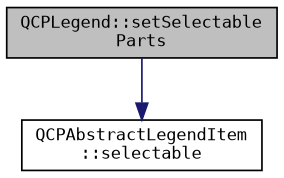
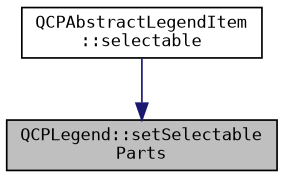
(142, 80) -> (142, 80)
